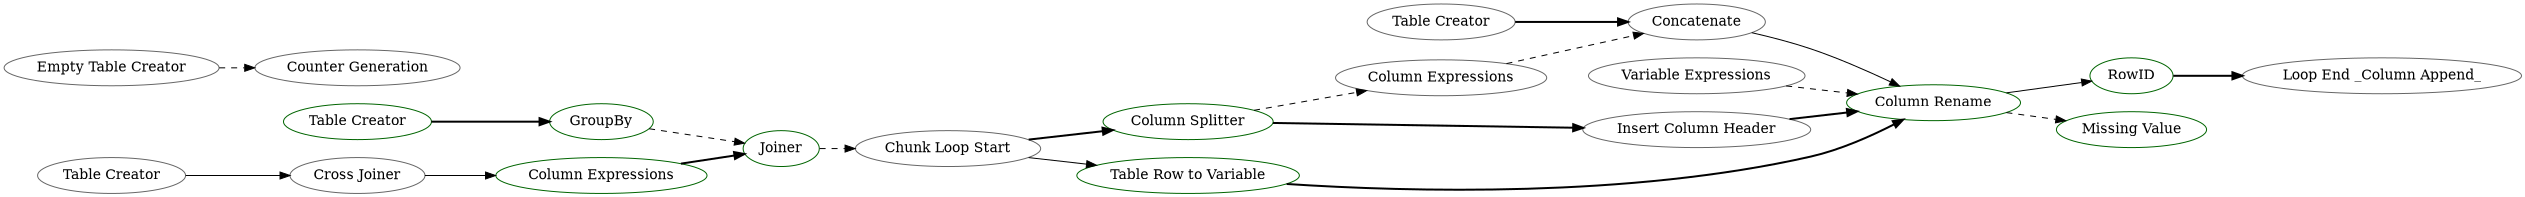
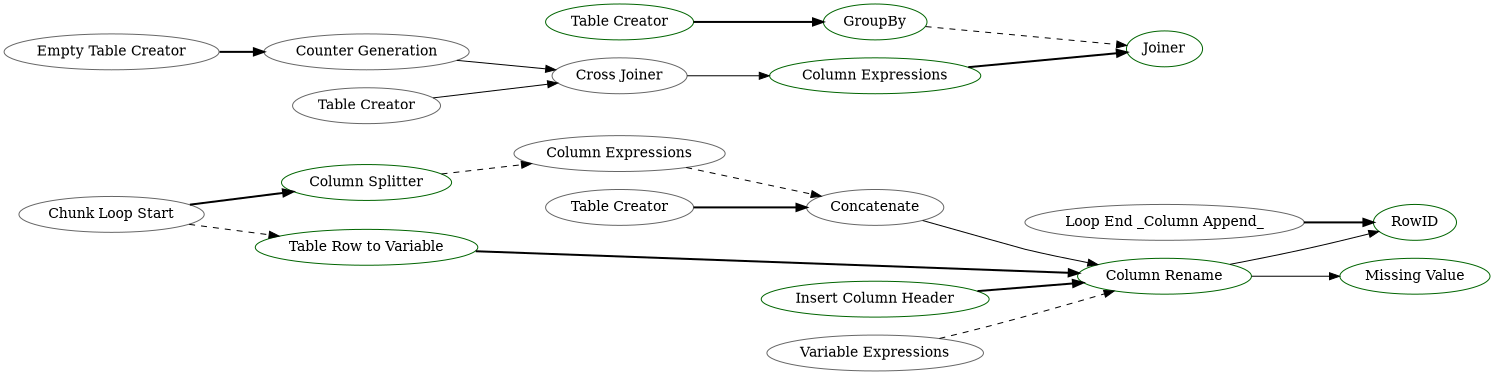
none -> (501, 65)
(232, 68) -> (237, 52)
(2203, 76) -> (1334, 222)
(2031, 116) -> (1291, 276)
(1423, 125) -> none
(1697, 130) -> (875, 299)
(832, 149) -> none
(1058, 161) -> (229, 230)
